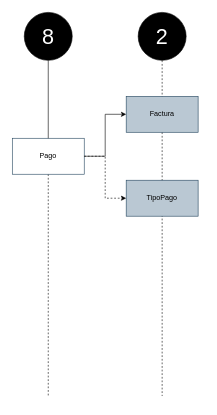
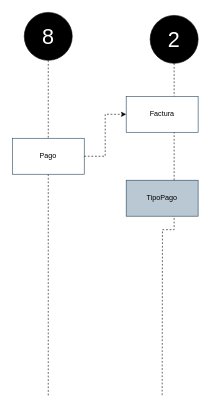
(162, 36) -> (174, 39)
(48, 98) -> (48, 98)
(162, 114) -> (162, 114)
(105, 126) -> (105, 126)
(120, 198) -> none
